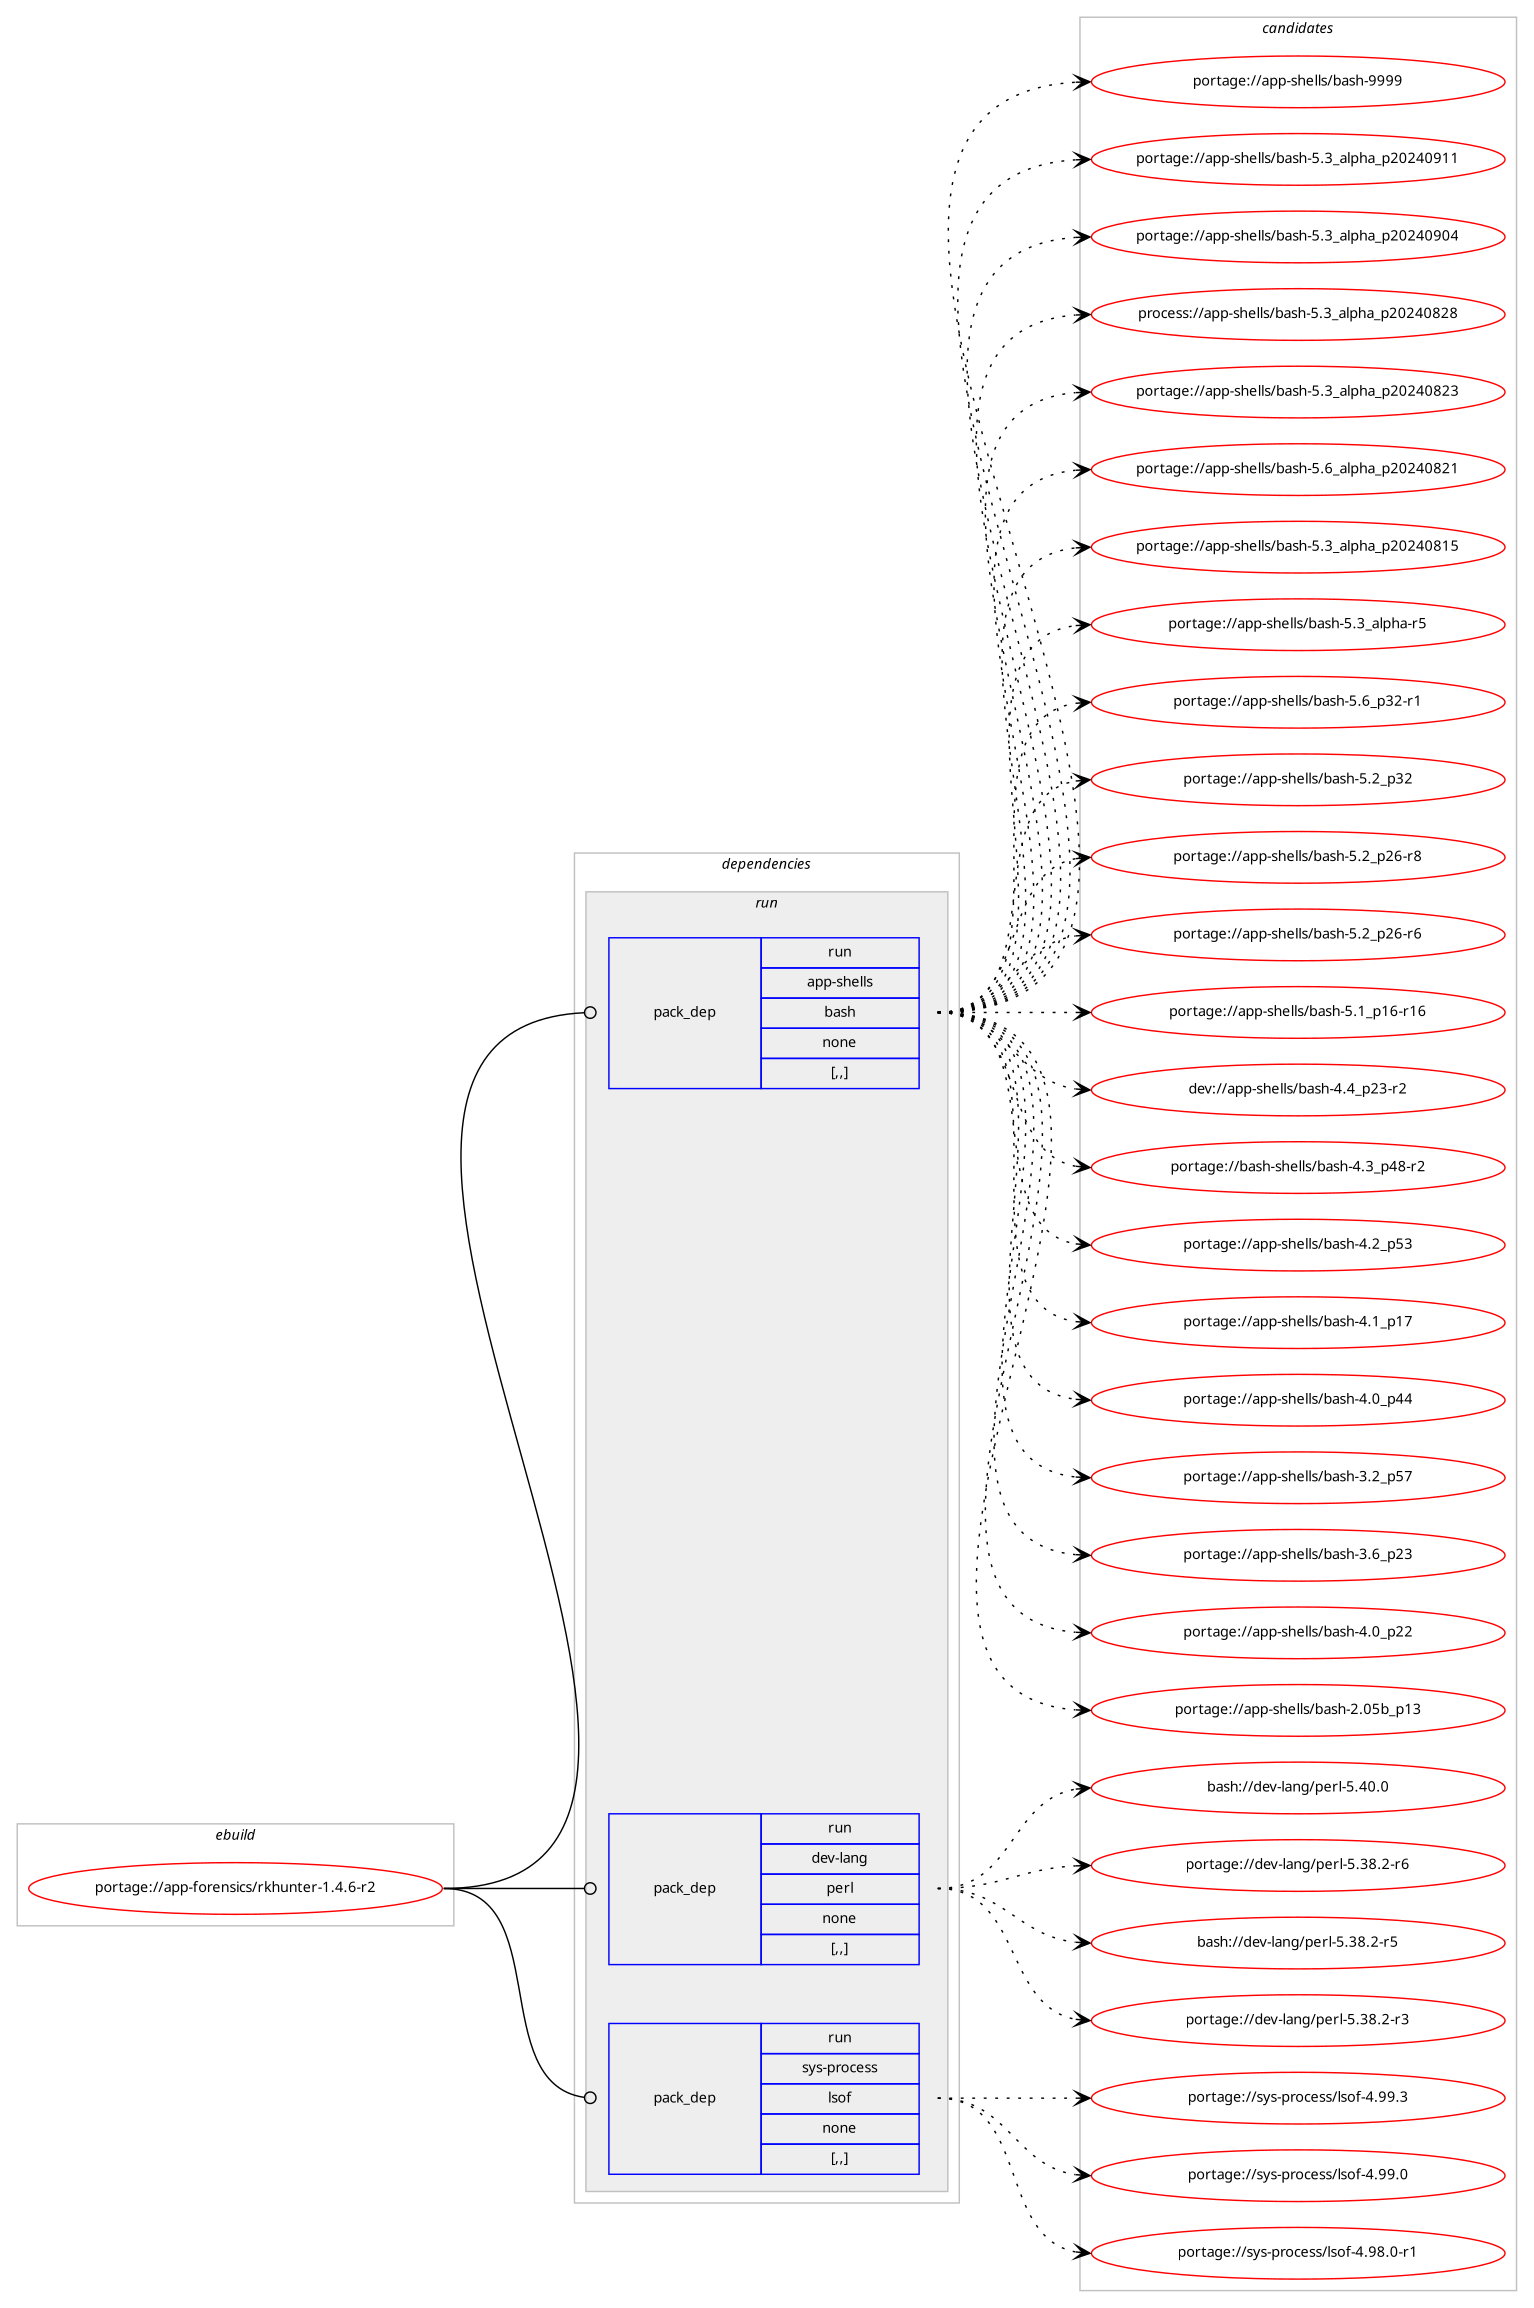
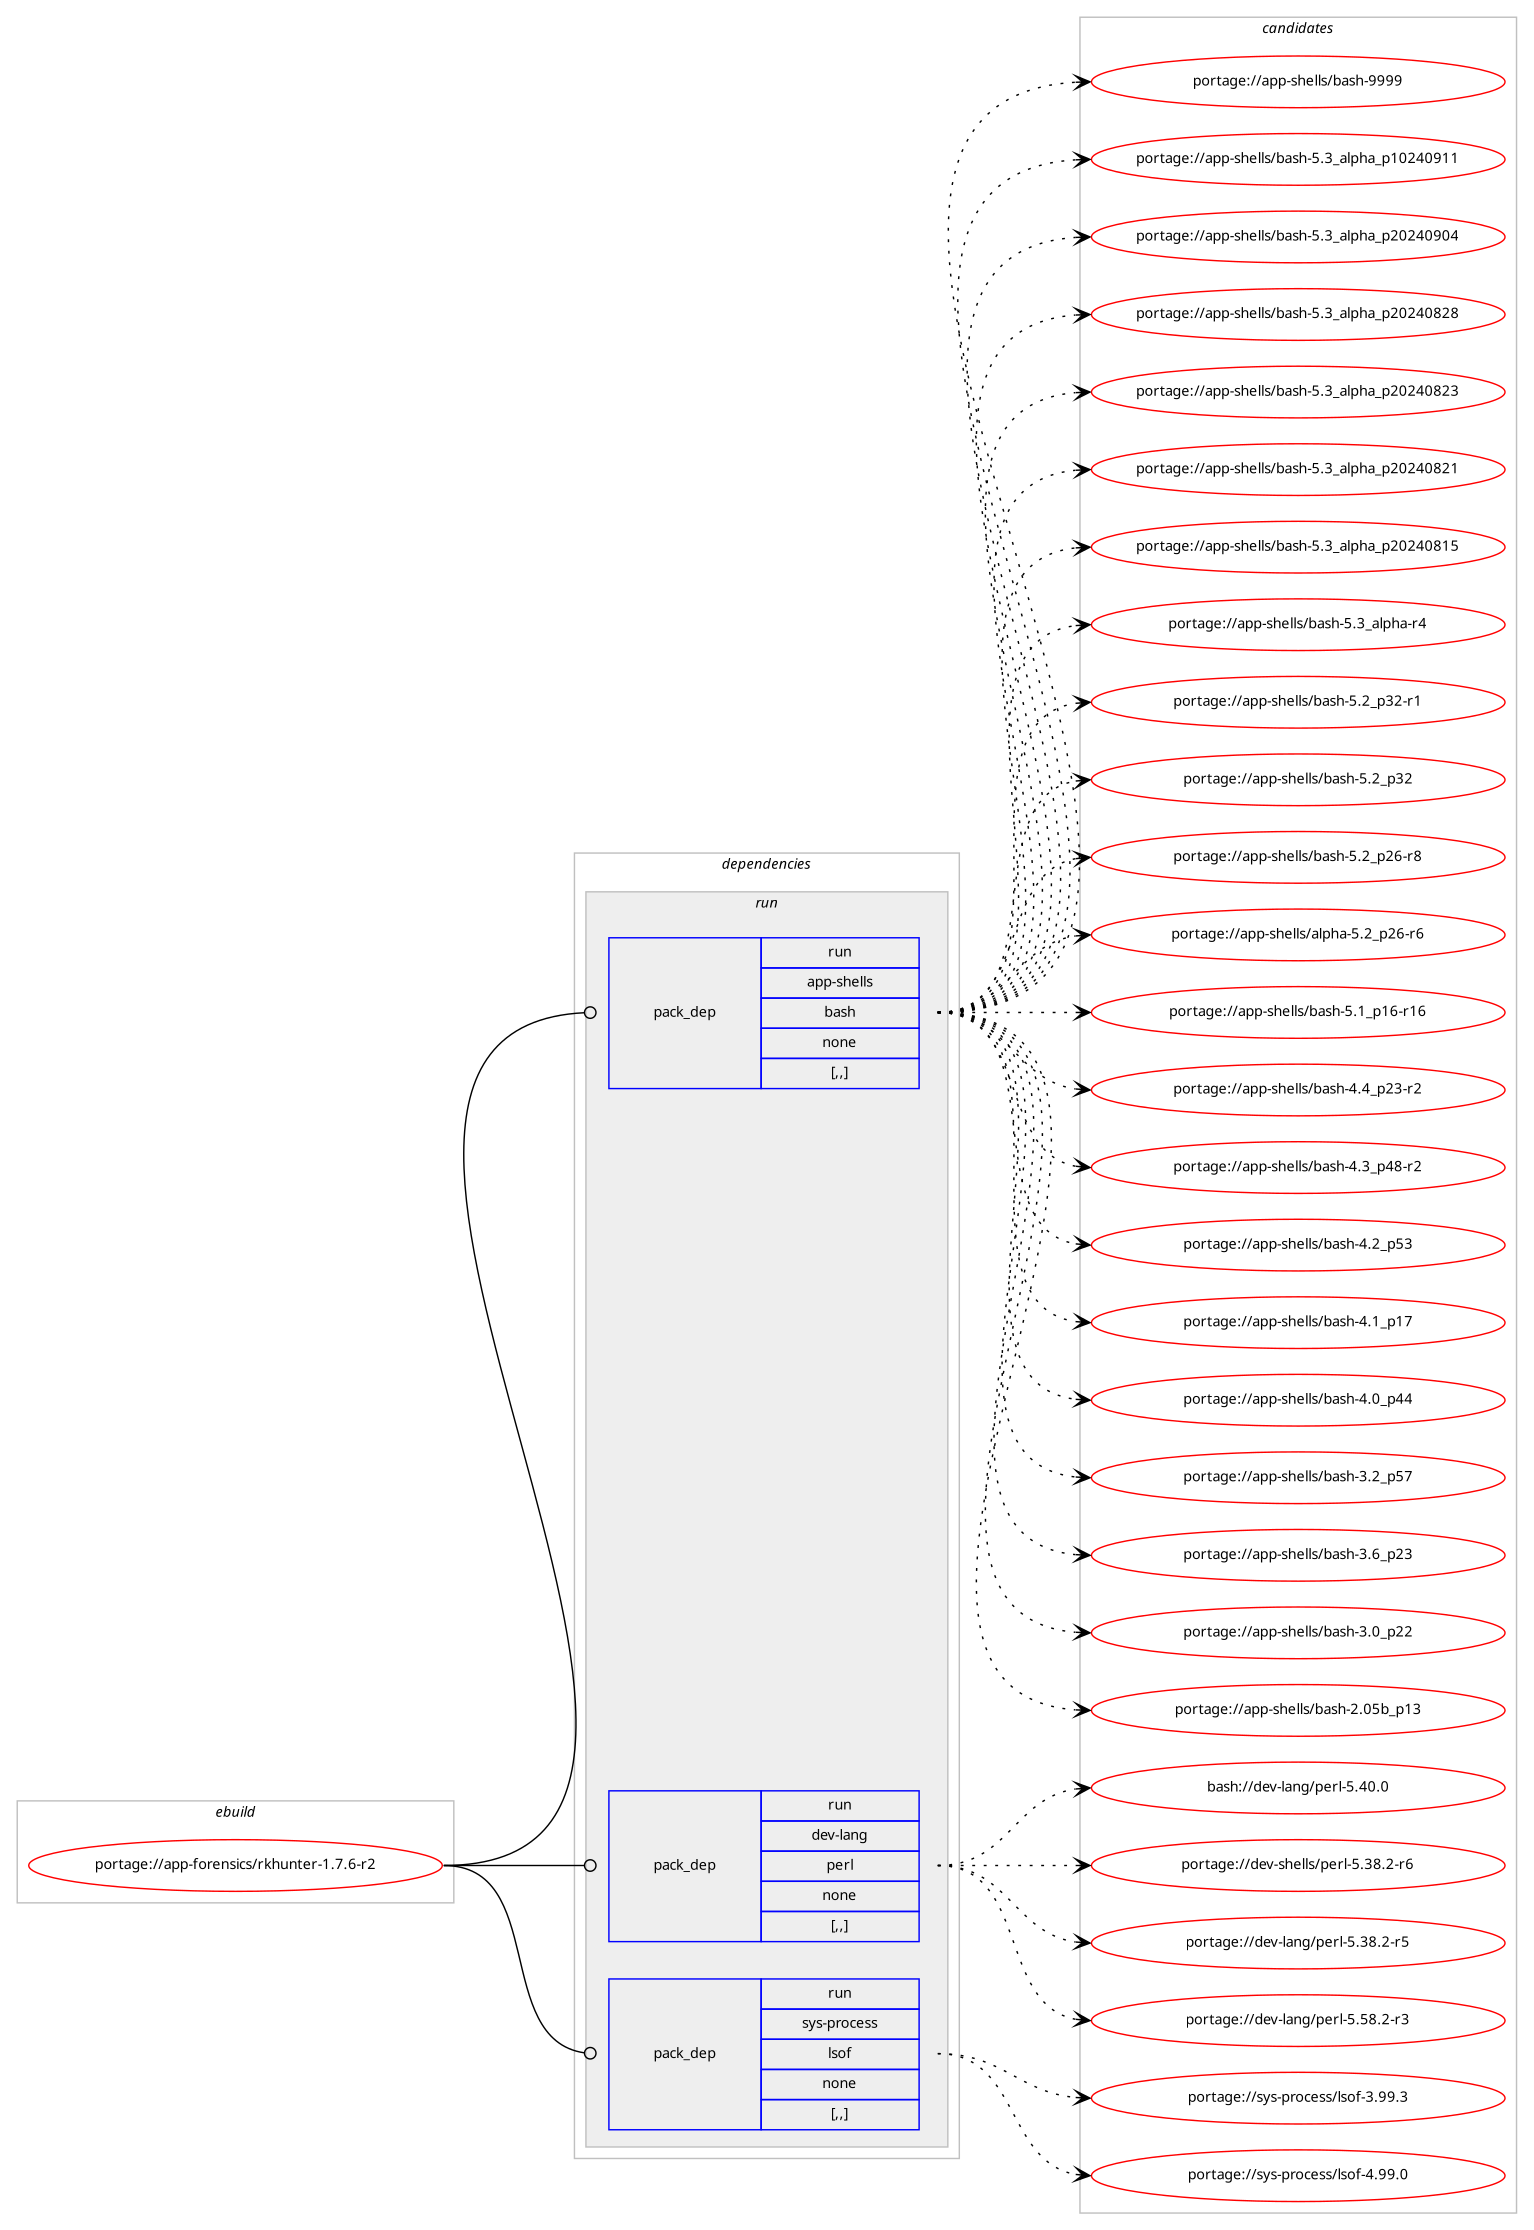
(1298, 159) -> (1298, 159)
(1298, 315) -> (1298, 315)
(1298, 470) -> (1298, 470)
(1298, 625) -> (1298, 625)
(1298, 702) -> (1298, 702)
(1298, 935) -> (1298, 935)
(1298, 1090) -> (1298, 1090)
(1298, 1168) -> (1298, 1168)
(1298, 1633) -> (1298, 1633)
(1298, 1866) -> (1298, 1866)
(236, 1888) -> (236, 1866)
(1298, 1943) -> (1298, 1943)
(1298, 2021) -> (1298, 2021)
(1298, 2098) -> (1298, 2098)
(1298, 2253) -> none
